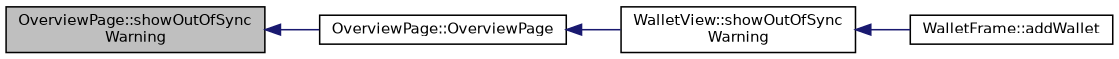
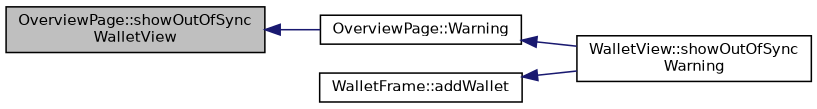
(135, 30) -> (135, 30)
(443, 30) -> (421, 30)
(891, 30) -> (557, 73)
